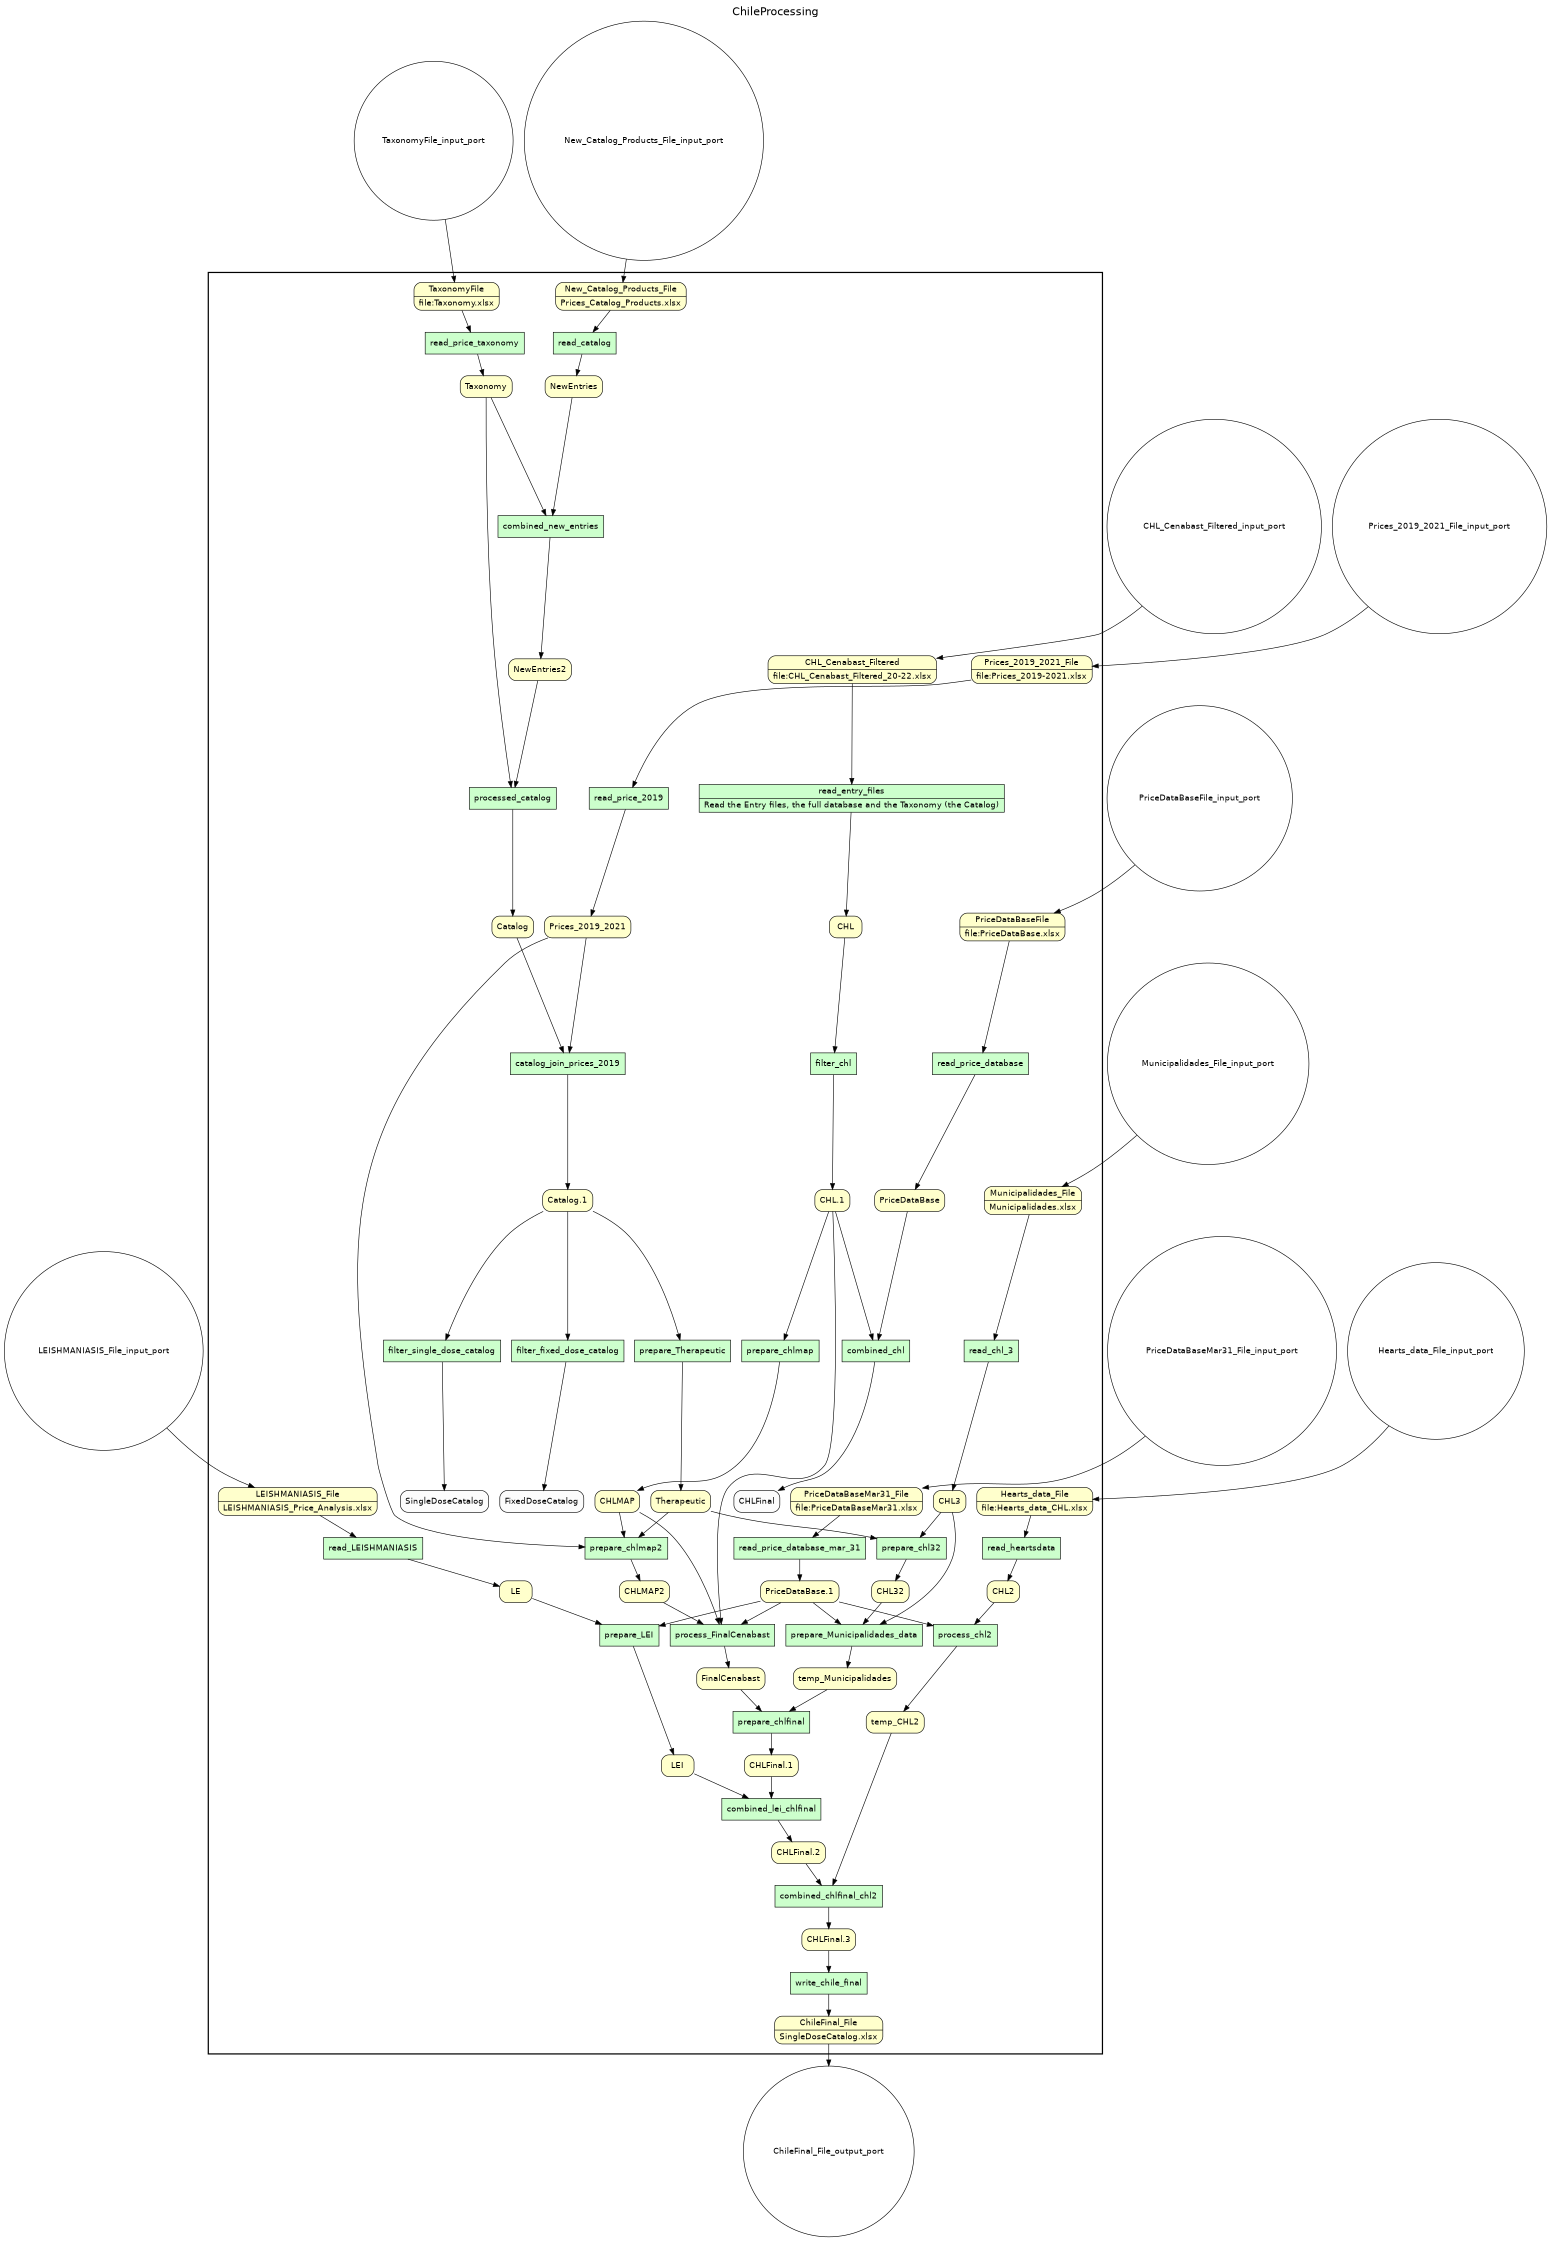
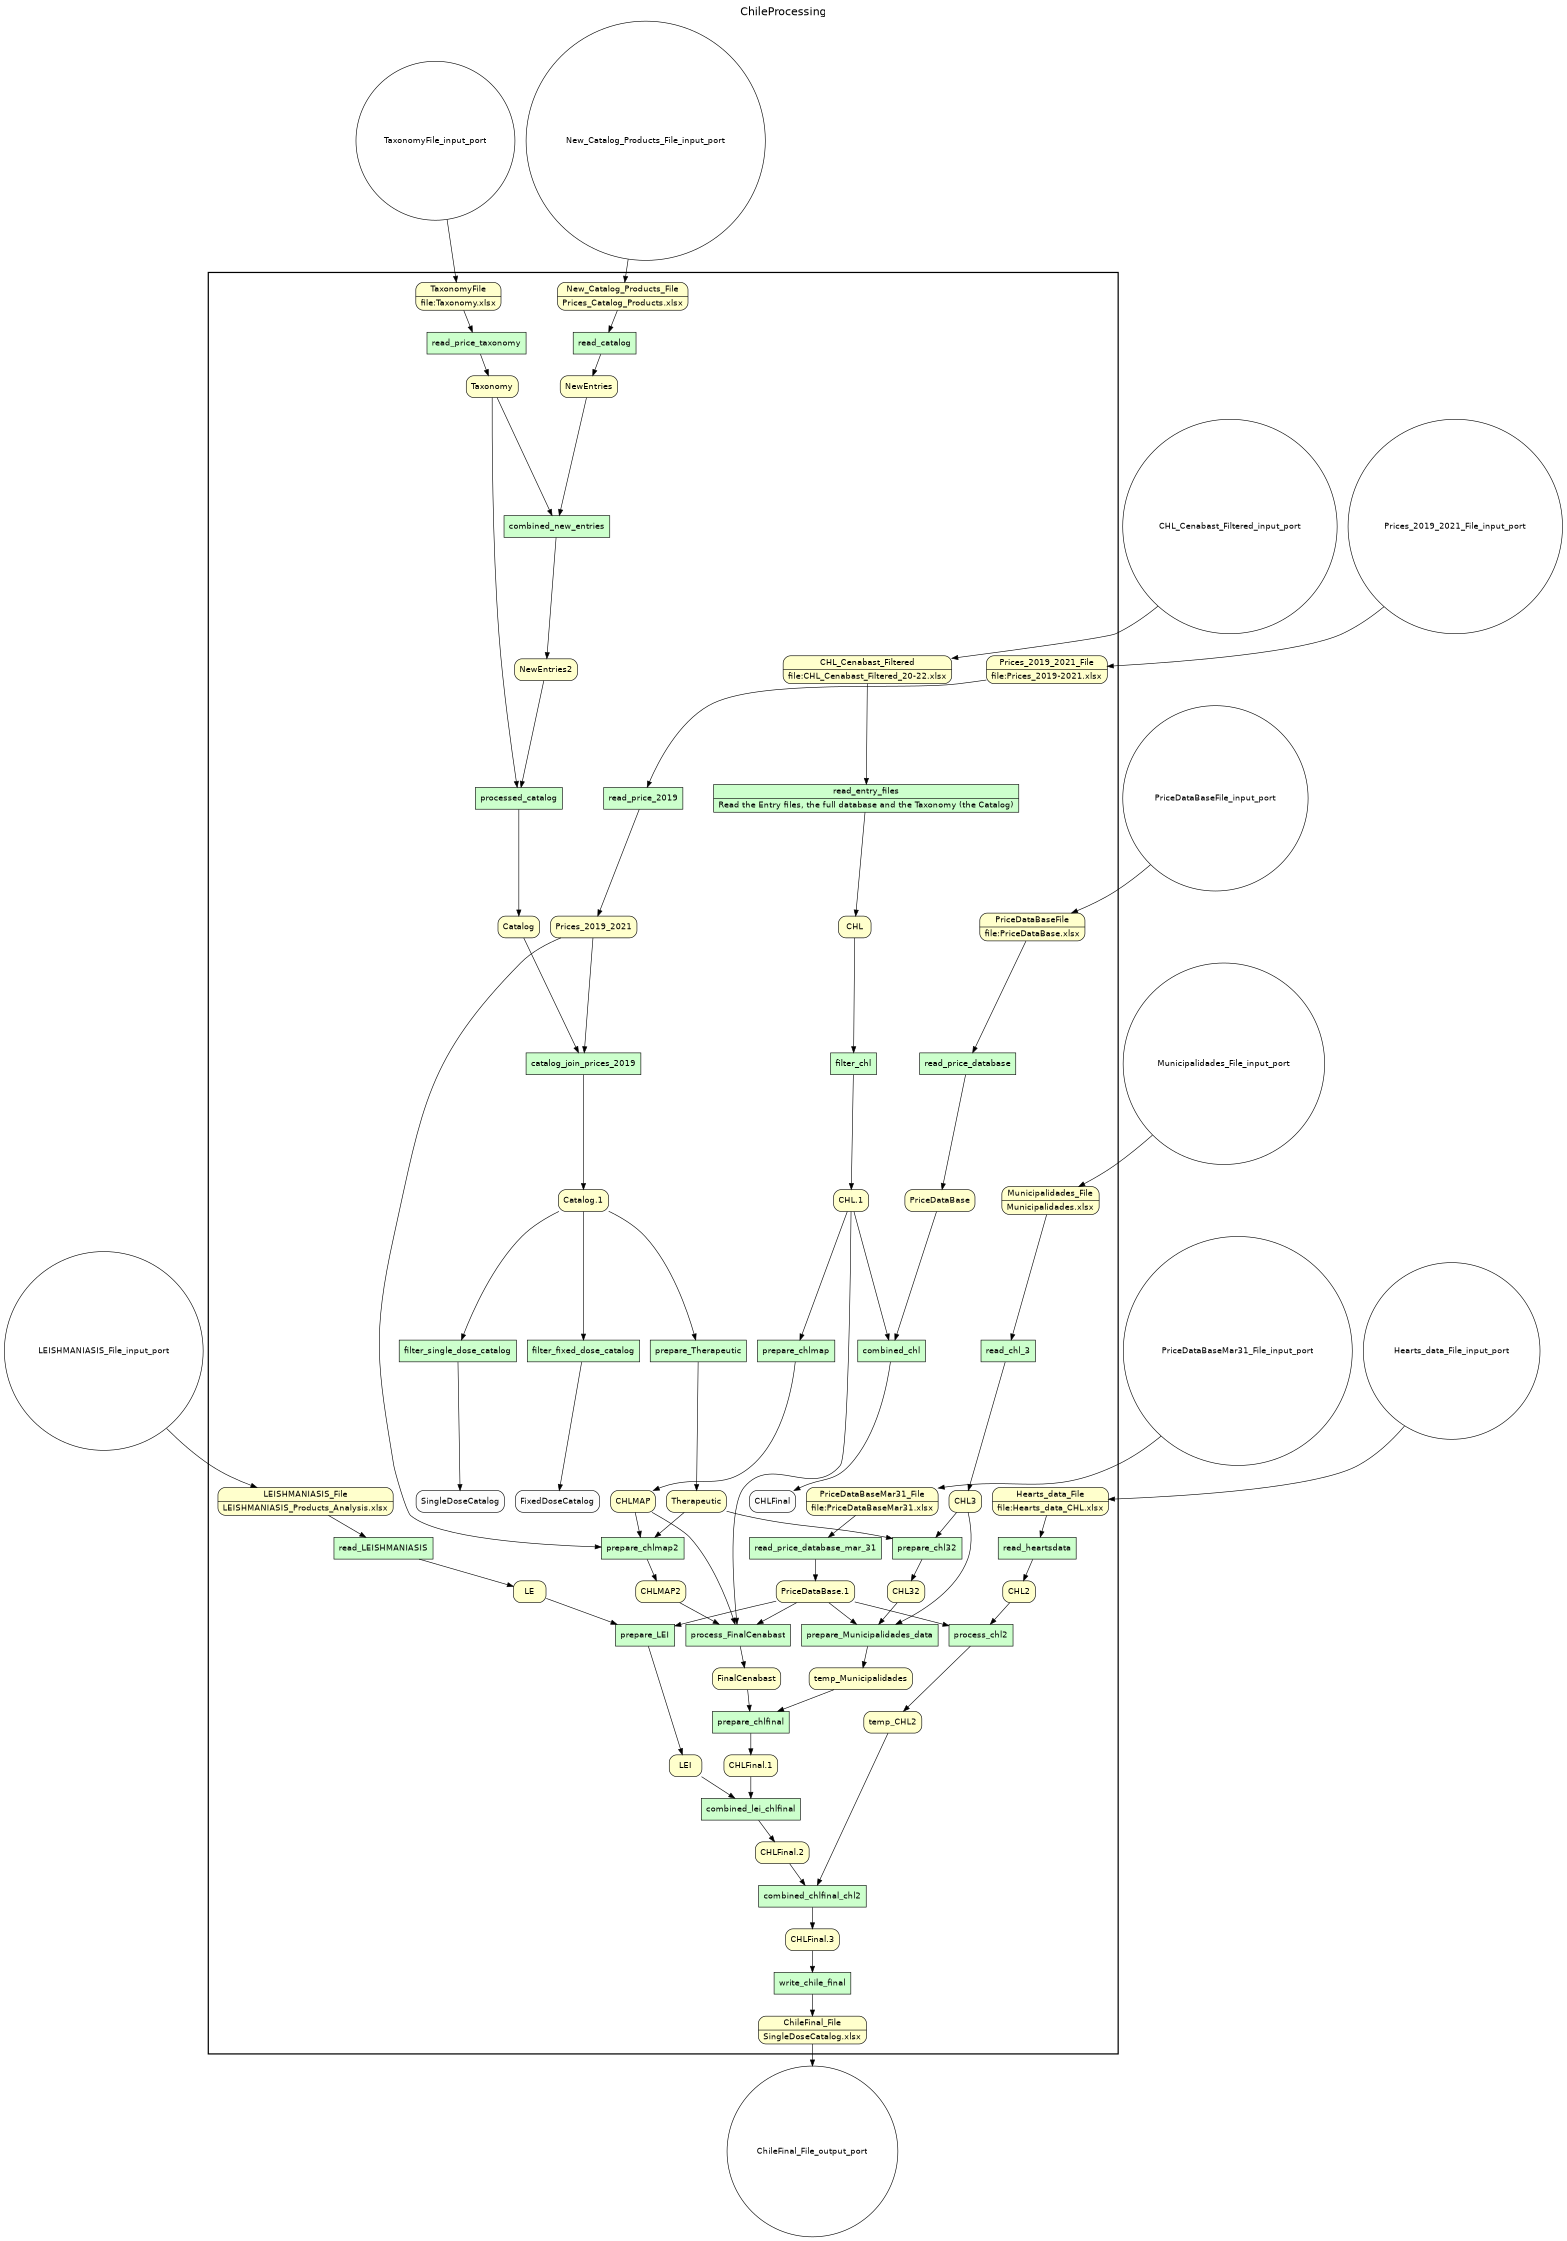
(298, 1508) -> (306, 1508)
